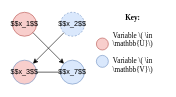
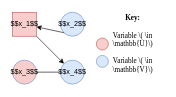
(24, 24) -> (24, 24)
(72, 24) -> (72, 24)
(37, 60) -> (52, 30)
(72, 72) -> (72, 72)
